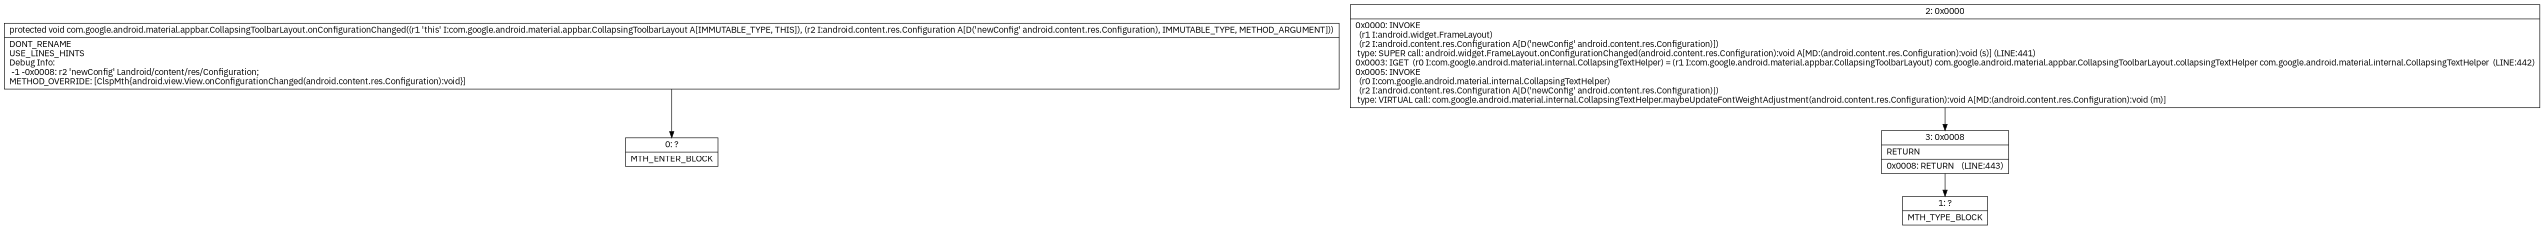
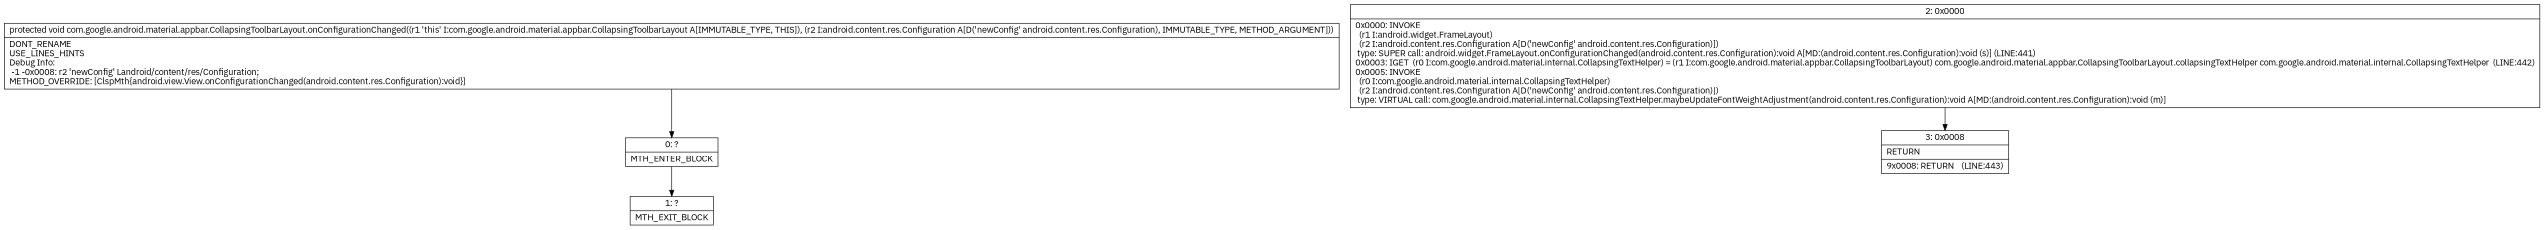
(1945, 166) -> (1945, 166)
(1945, 182) -> (672, 178)
(1945, 218) -> (672, 218)
